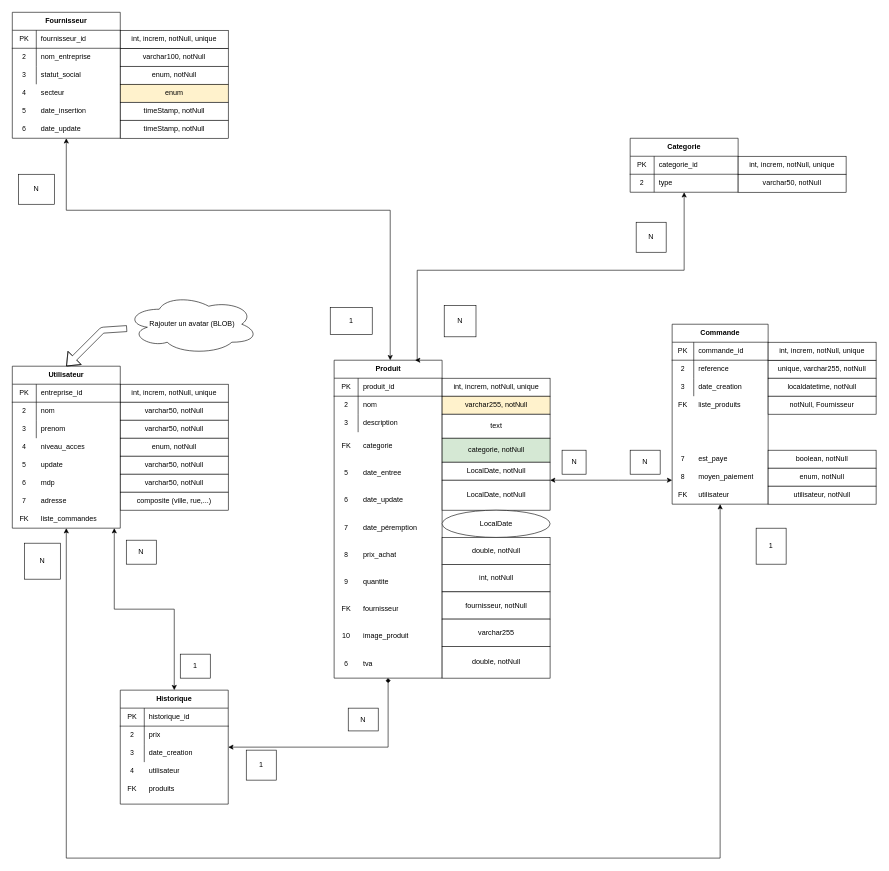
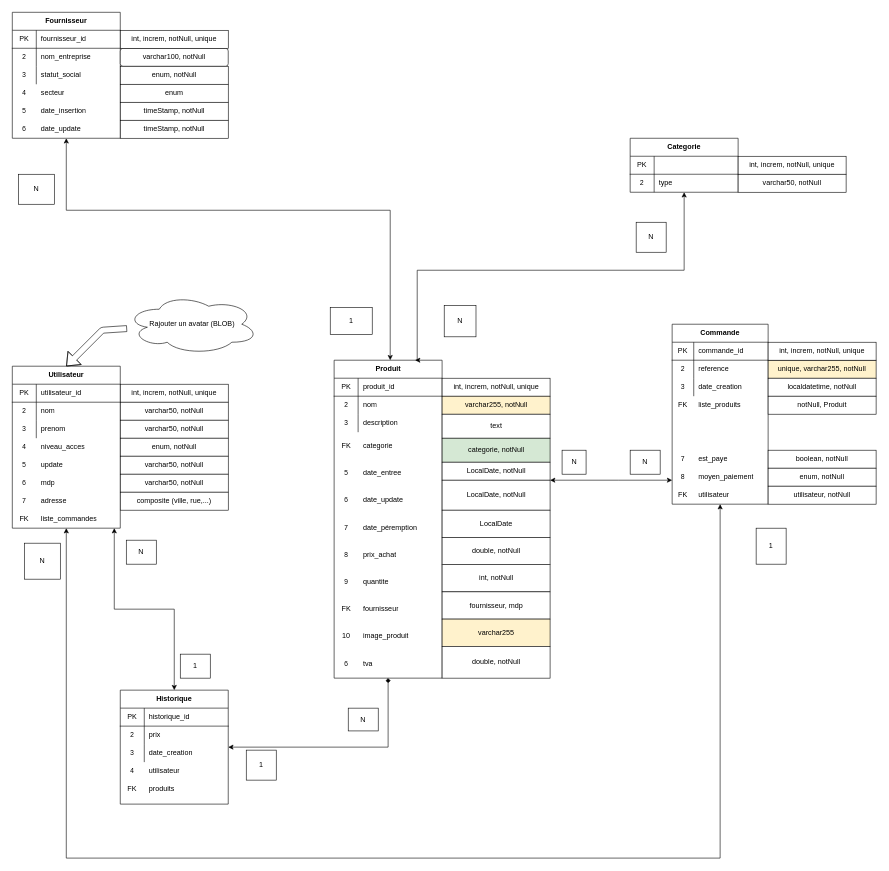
(174, 57) -> (174, 57)
(174, 93) -> (174, 93)
(696, 165) -> none
(822, 369) -> (822, 369)
(65, 393) -> (66, 393)
(822, 405) -> (822, 405)
(496, 524) -> (496, 524)
(497, 606) -> (497, 606)
(496, 633) -> (496, 633)
